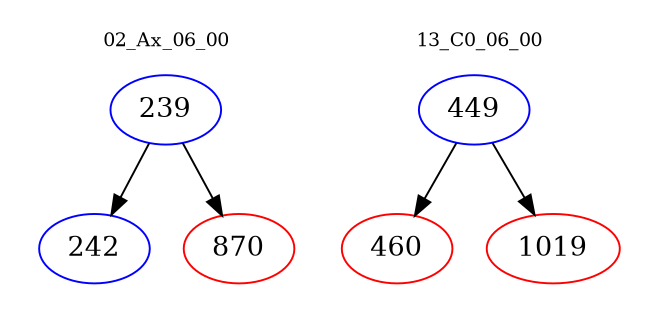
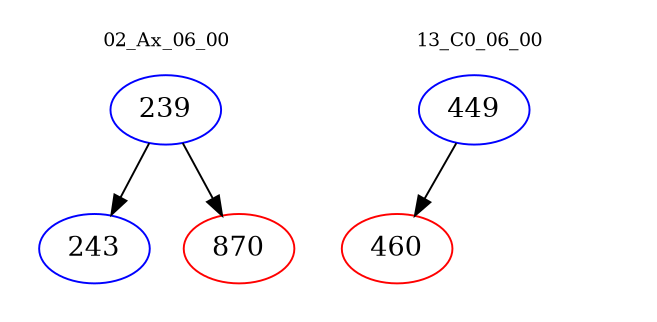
(94, 249) -> (94, 249)
(553, 249) -> none
